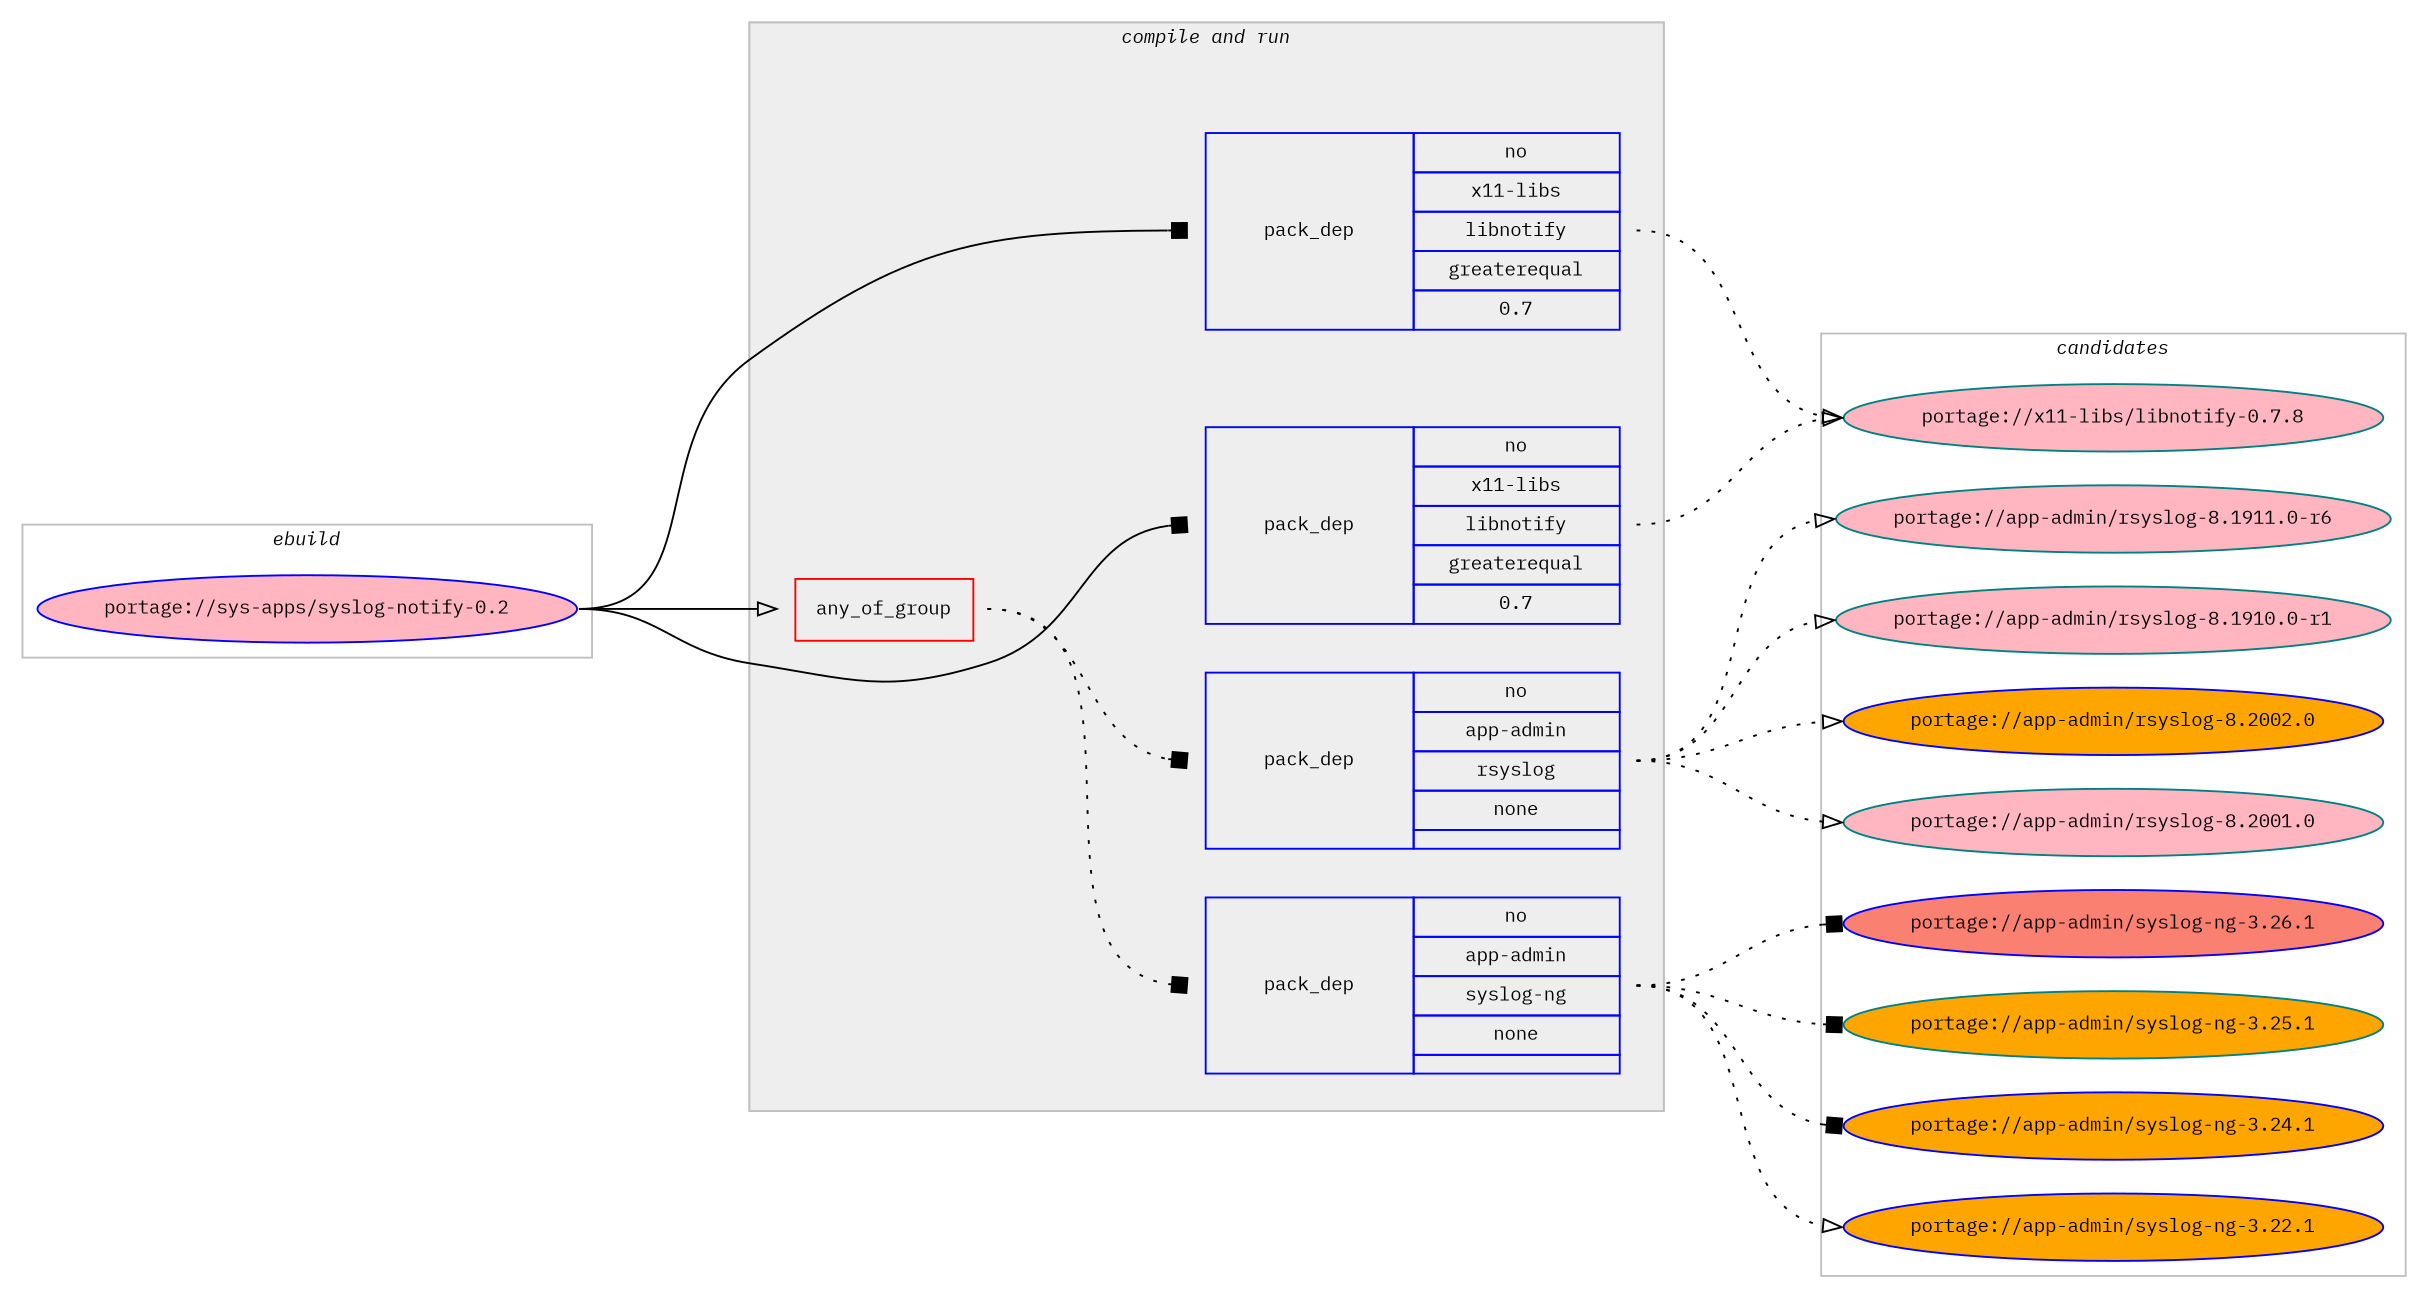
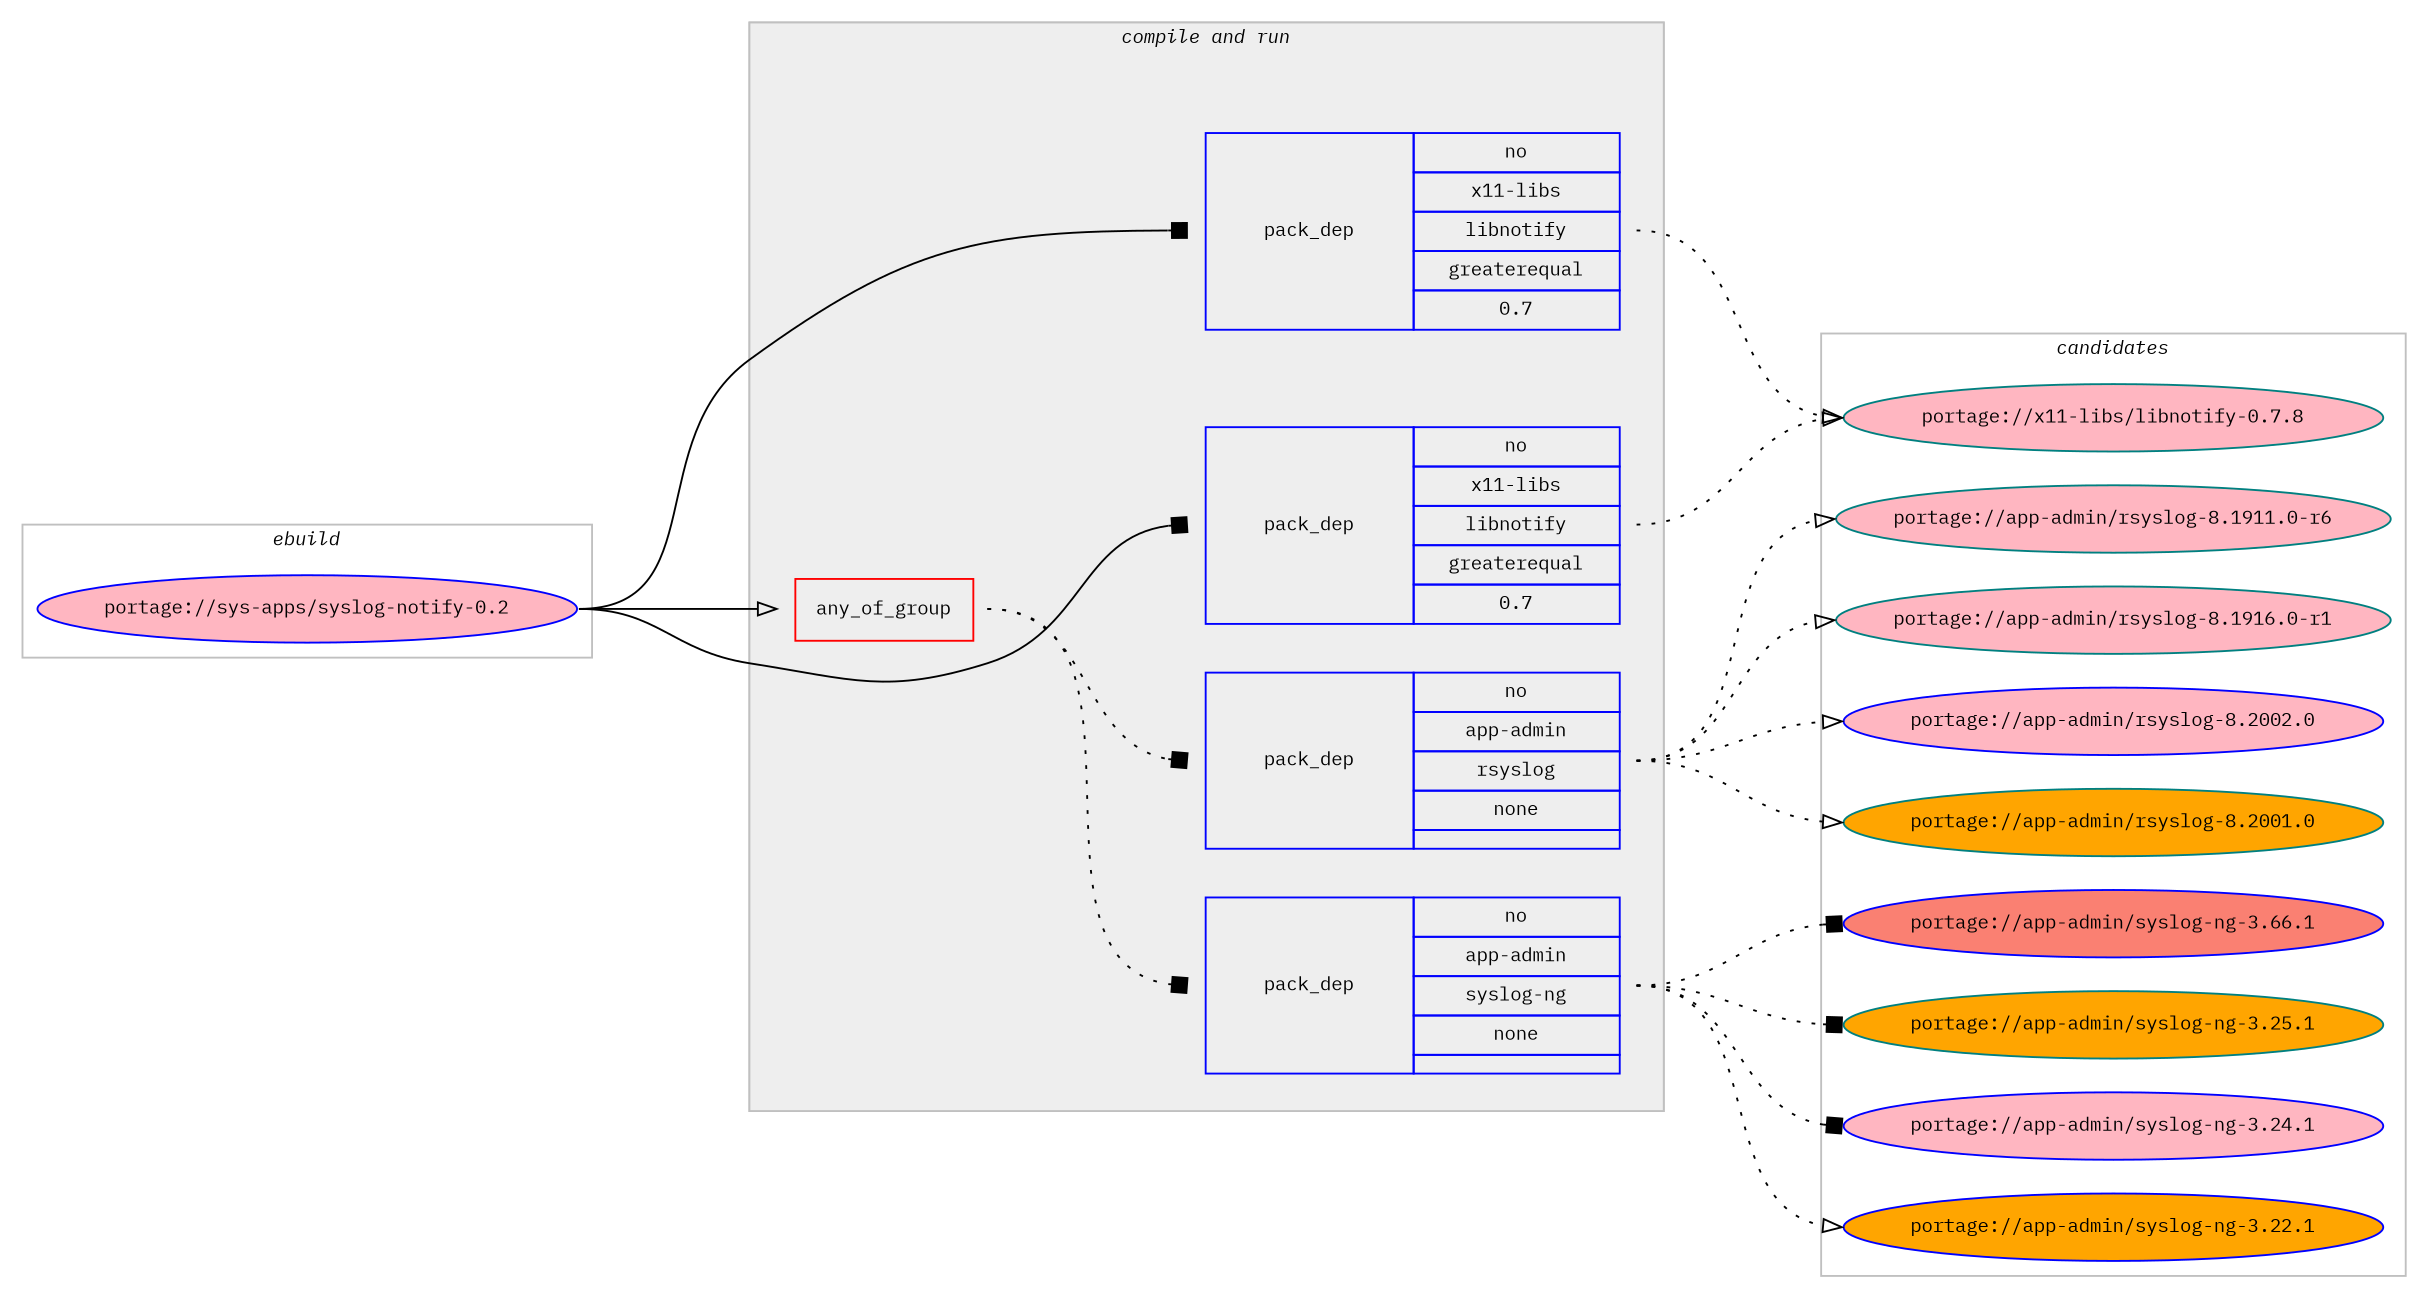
(2113, 620) -> (2113, 620)
(2113, 721) -> (2113, 721)
(2113, 823) -> (2113, 823)
(2113, 924) -> (2113, 924)
(2113, 1126) -> (2113, 1126)
